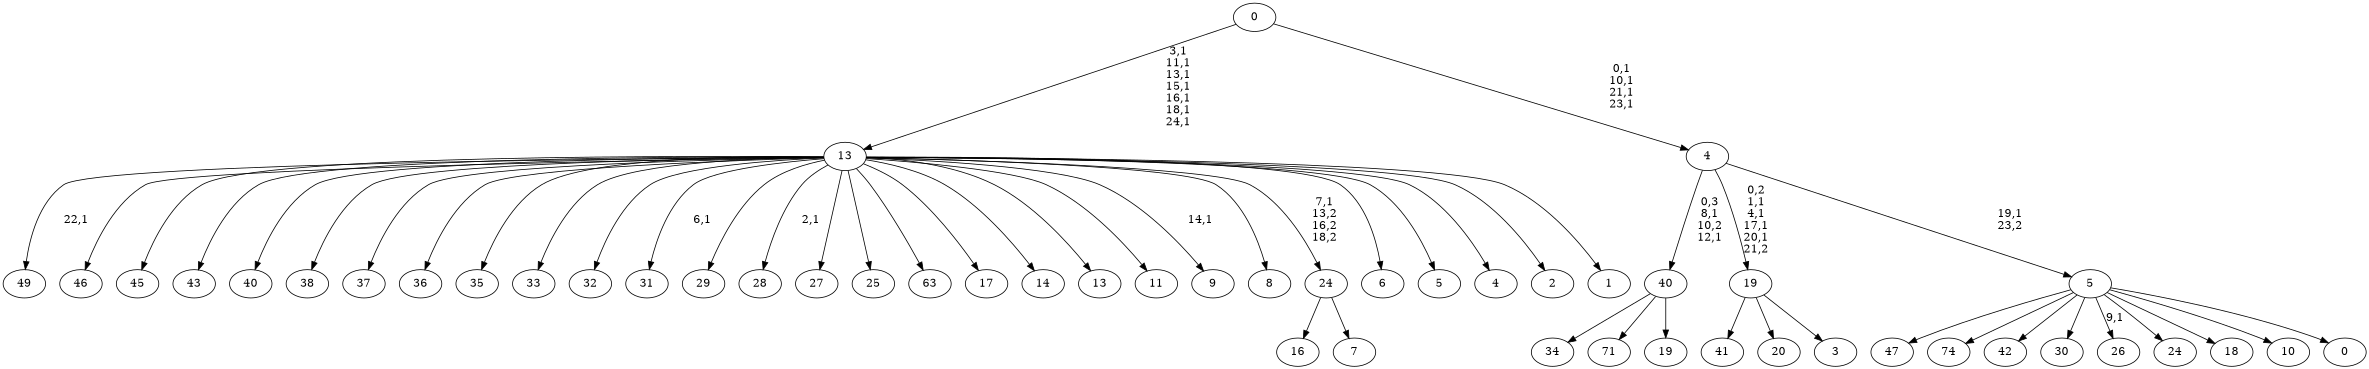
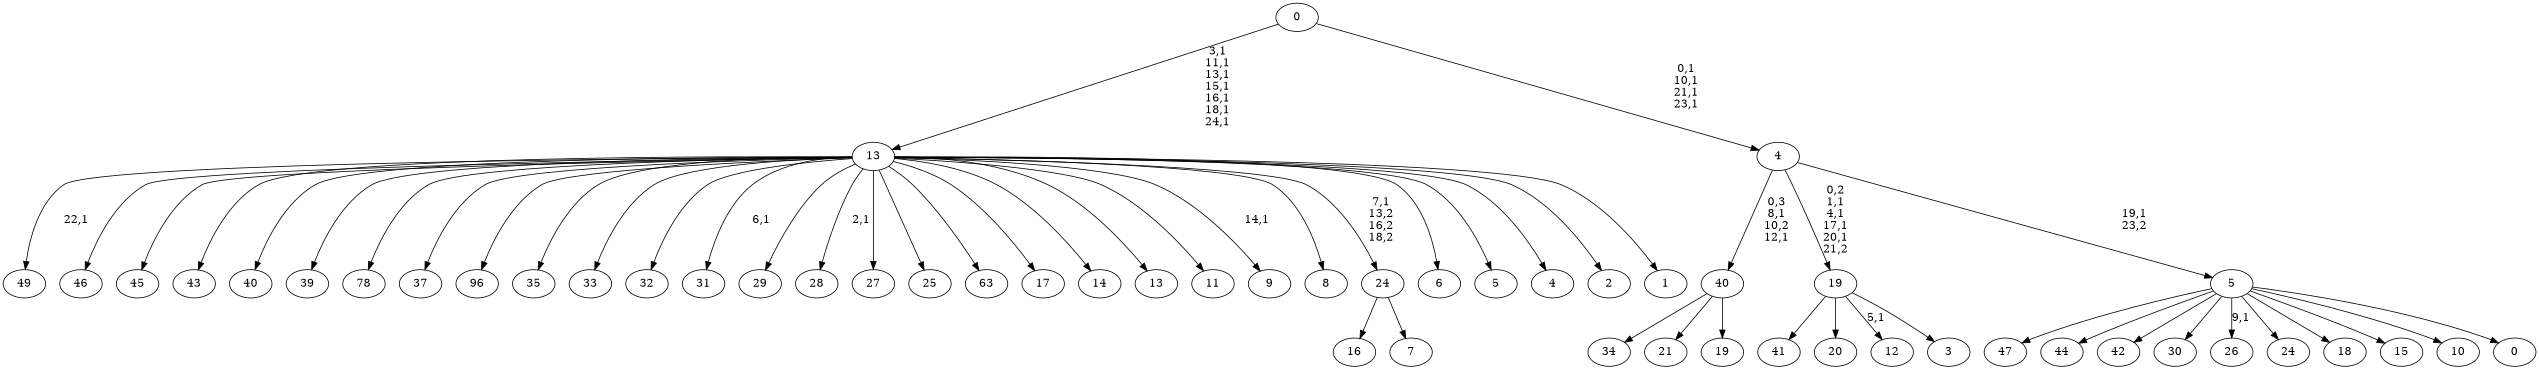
none -> (307, 284)
(307, 284) -> (364, 284)
(421, 284) -> (477, 284)
(1609, 352) -> (1666, 352)
none -> (1892, 352)
(1949, 352) -> (2062, 352)
none -> (2402, 352)
